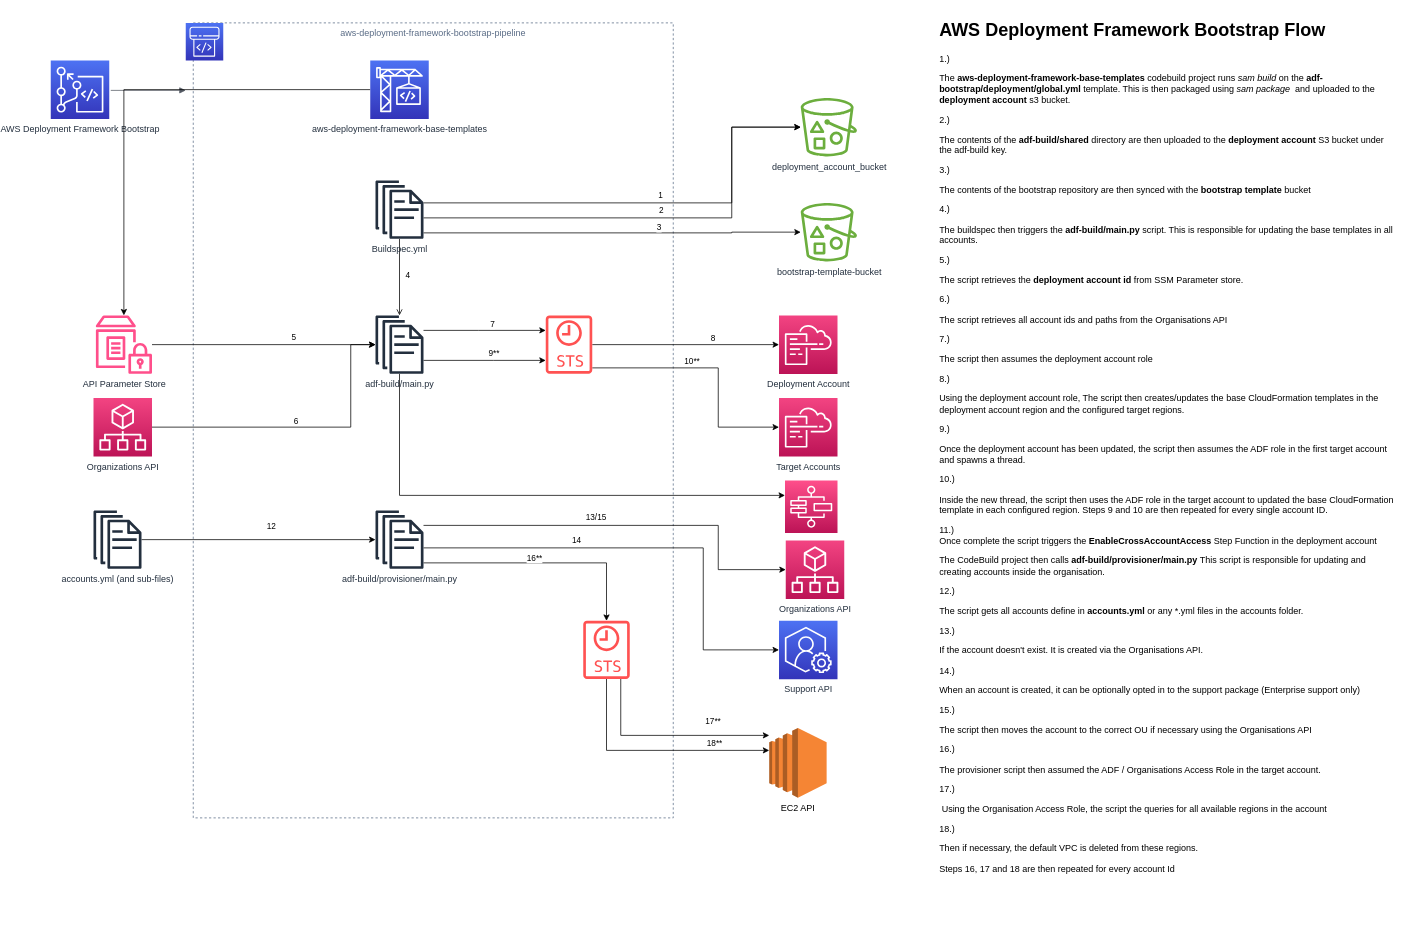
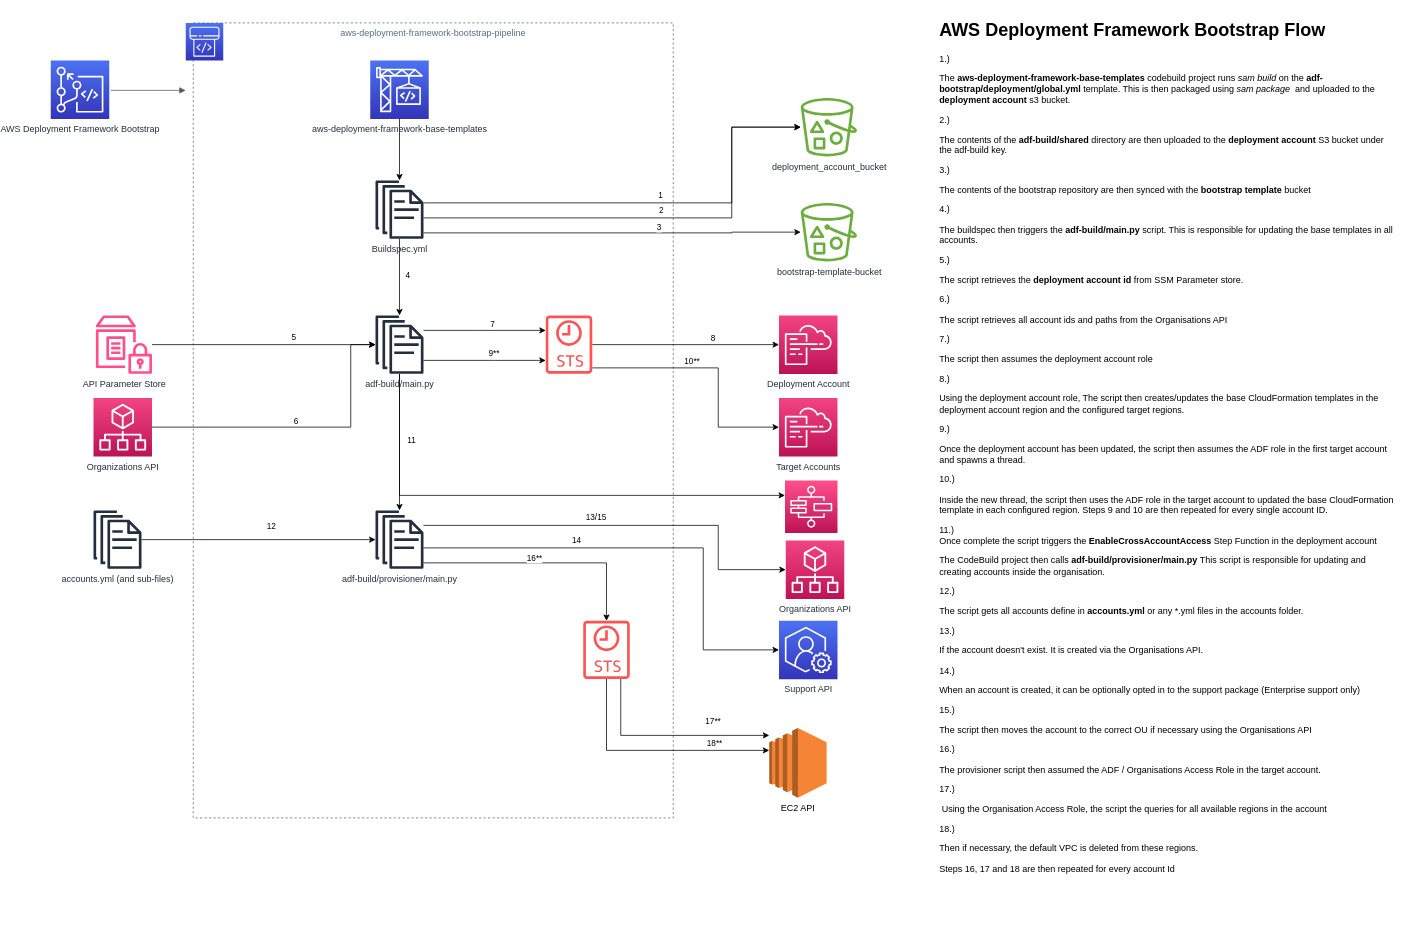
(275, 90) -> (399, 147)
(399, 310) -> (399, 309)
none -> (399, 501)
